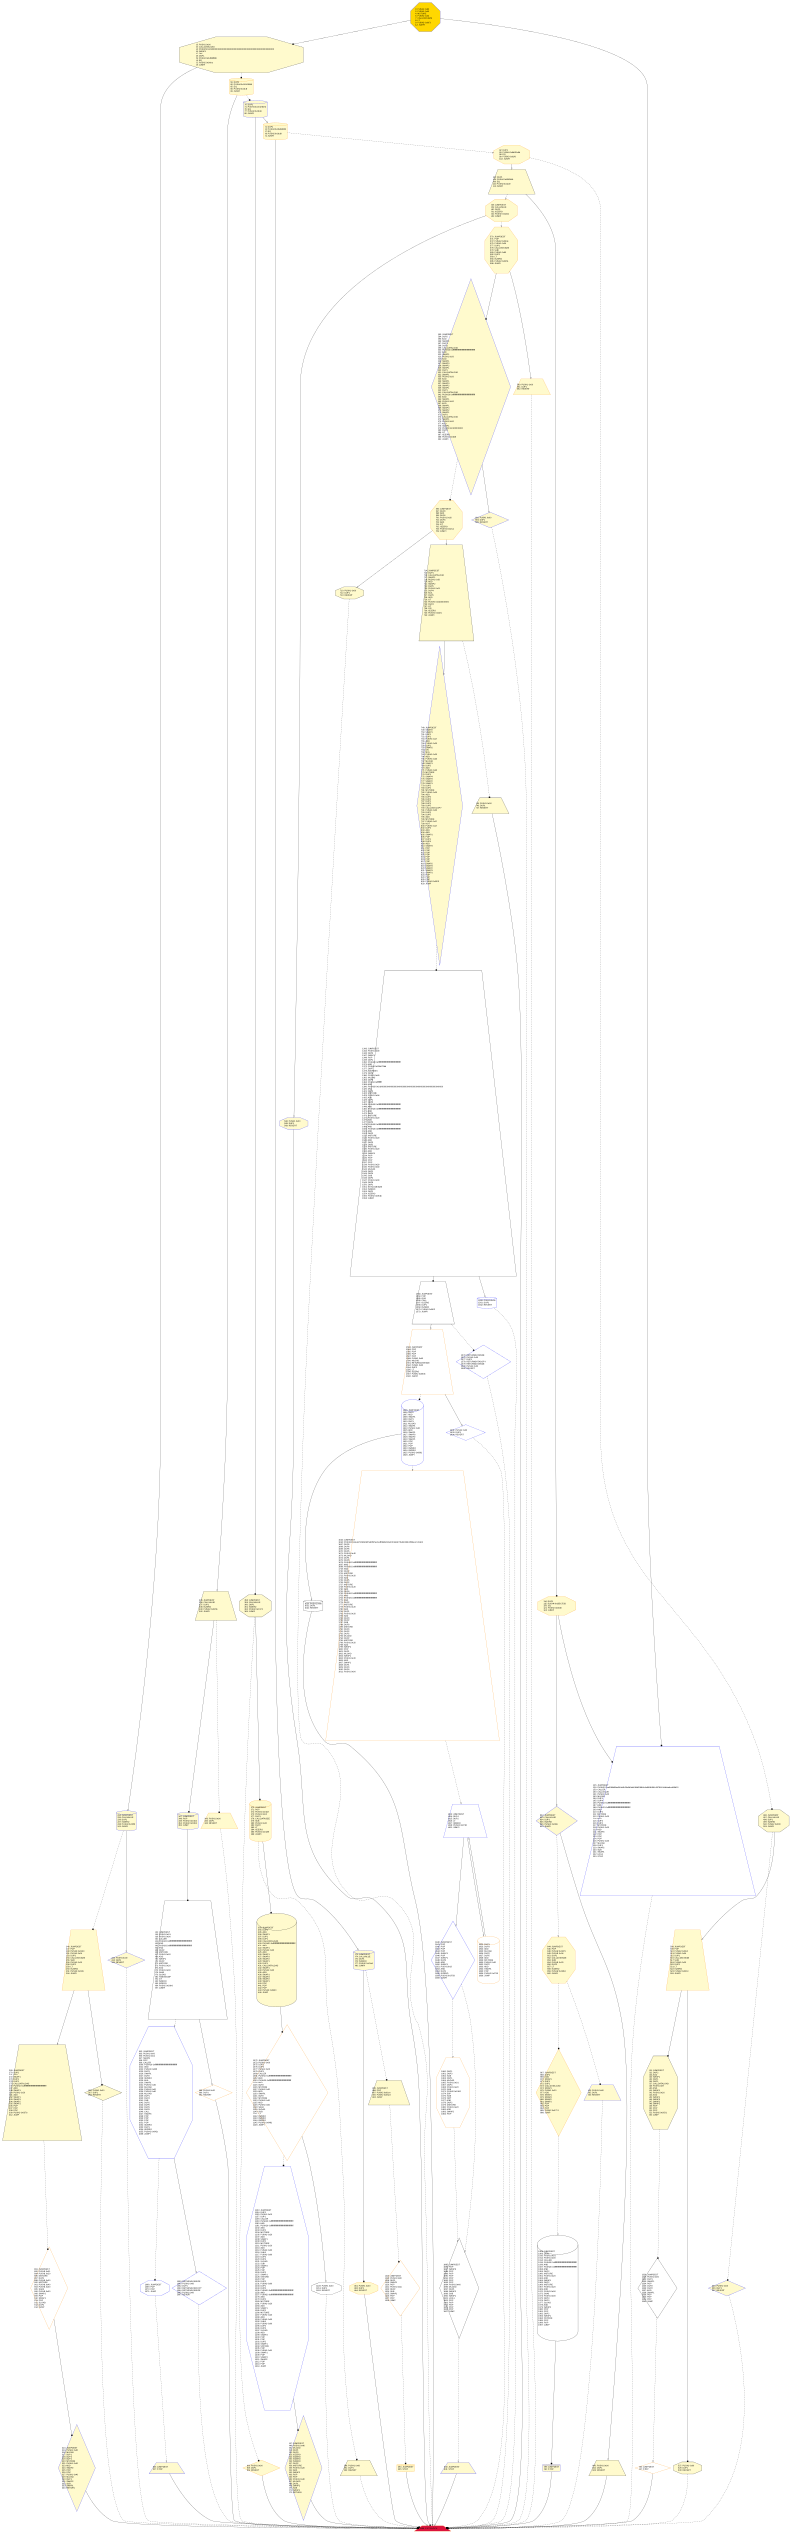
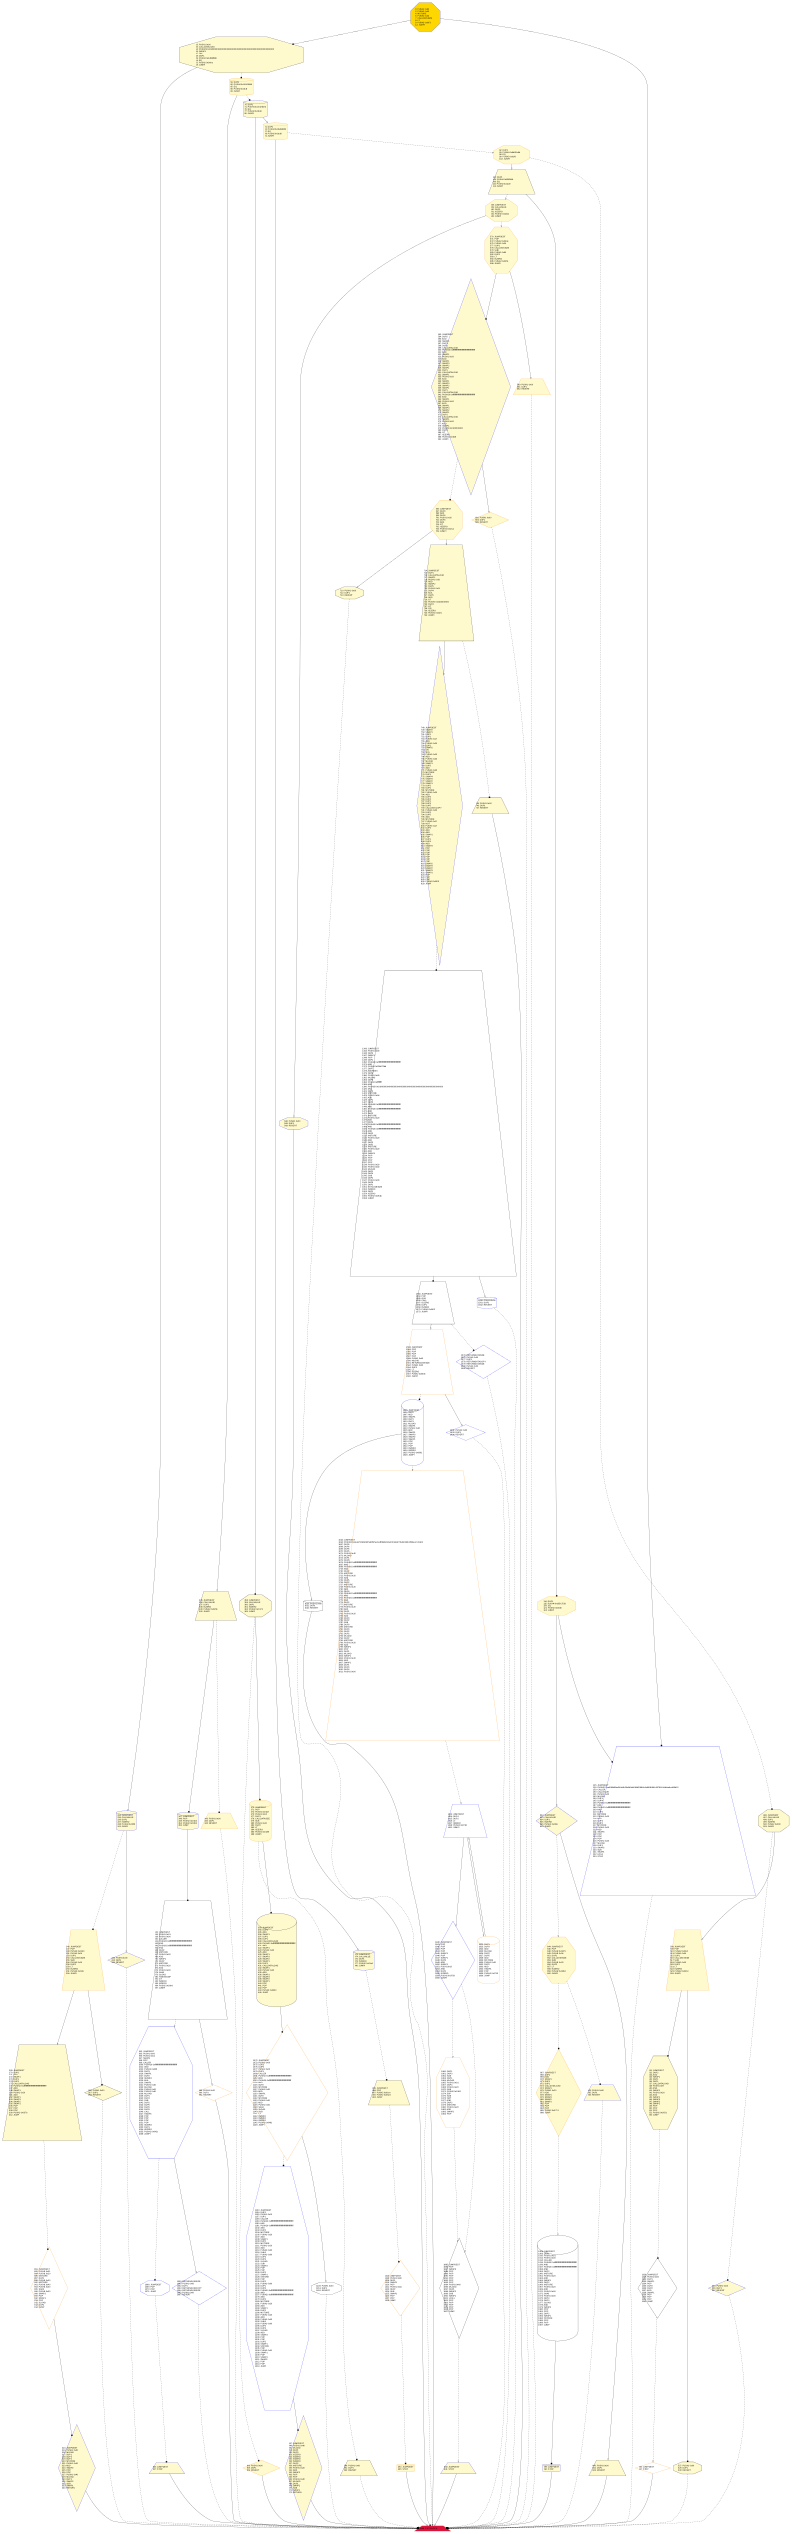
(490, 520) -> (490, 520)
(364, 2288) -> none
(161, 2378) -> (161, 2378)
